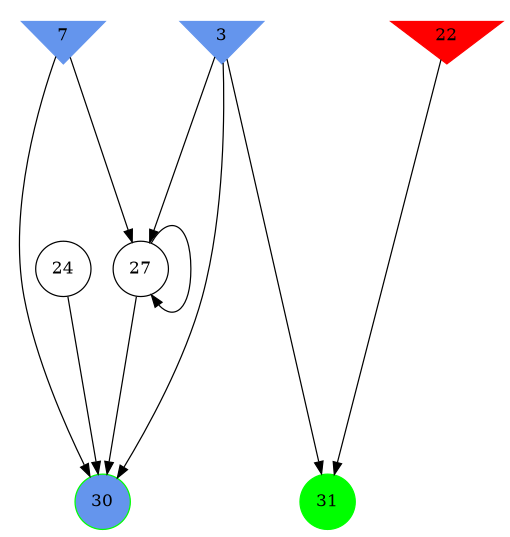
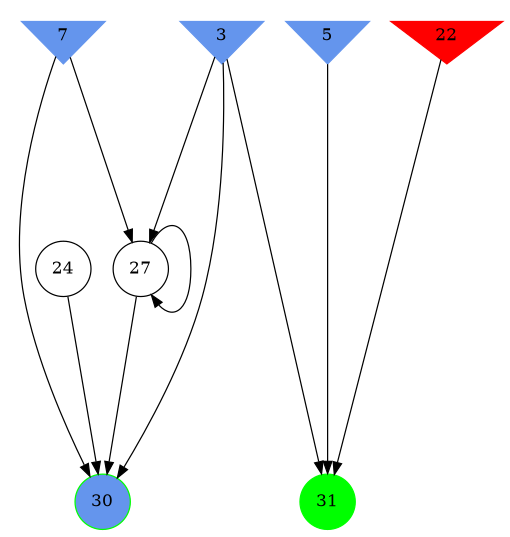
none -> (328, 36)
